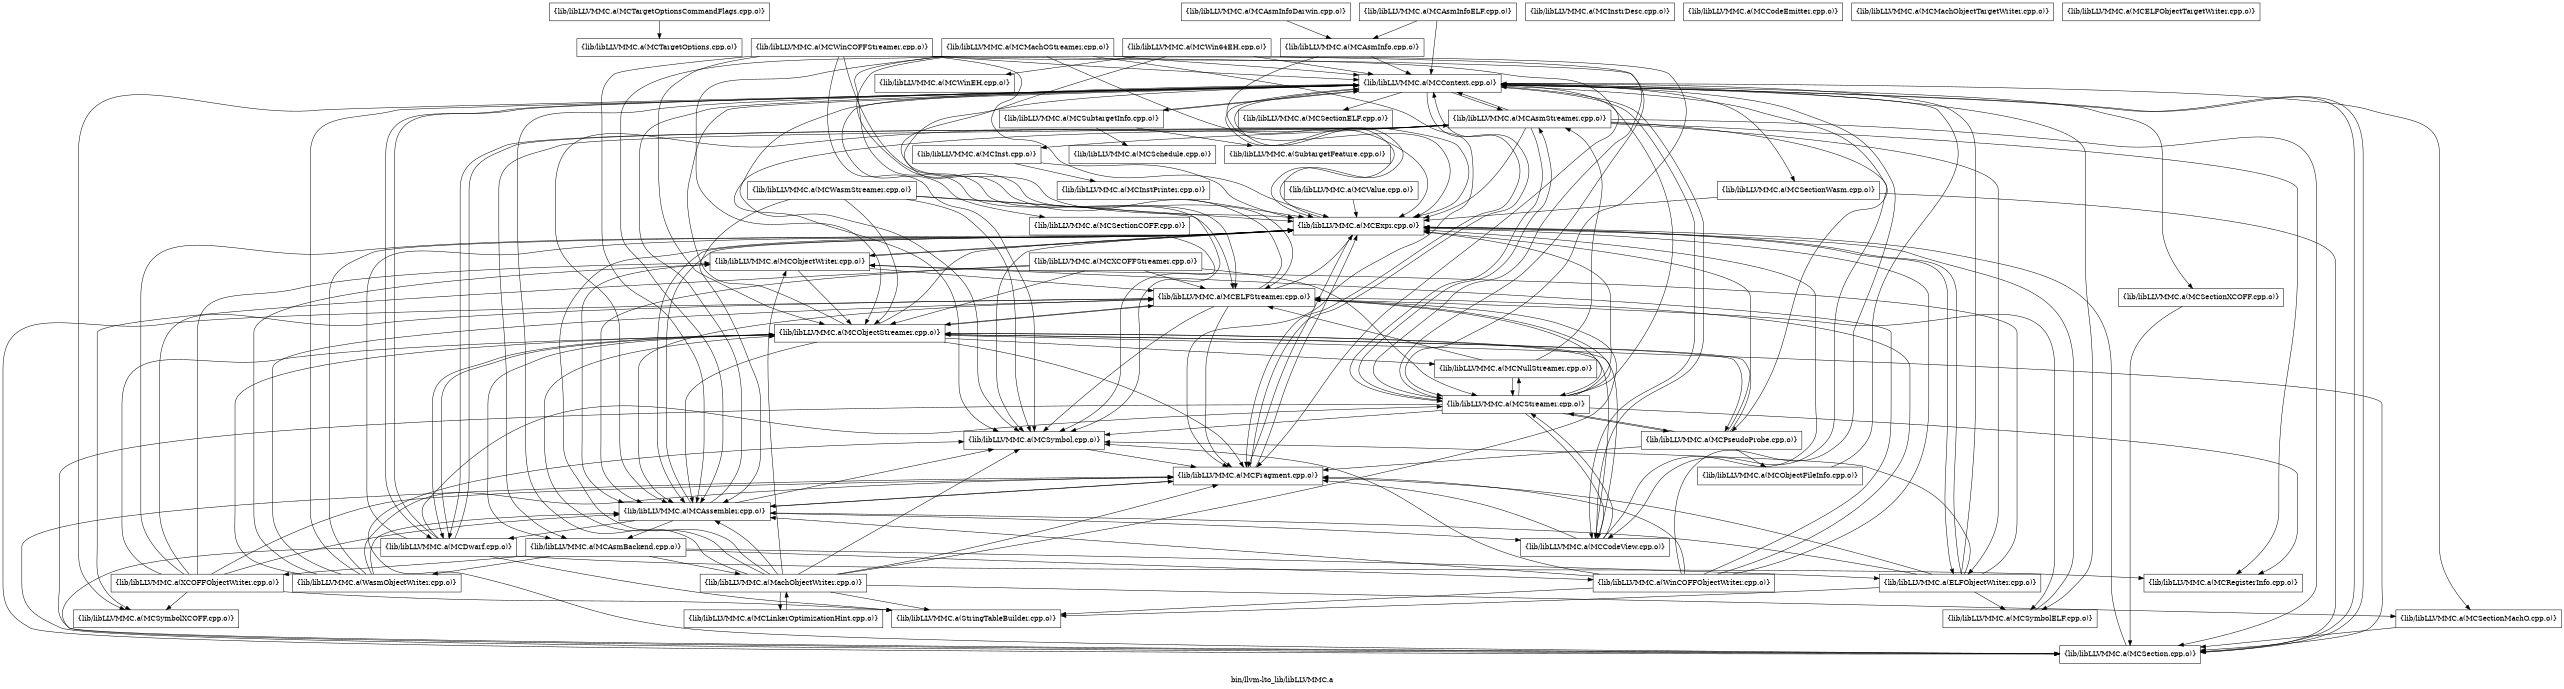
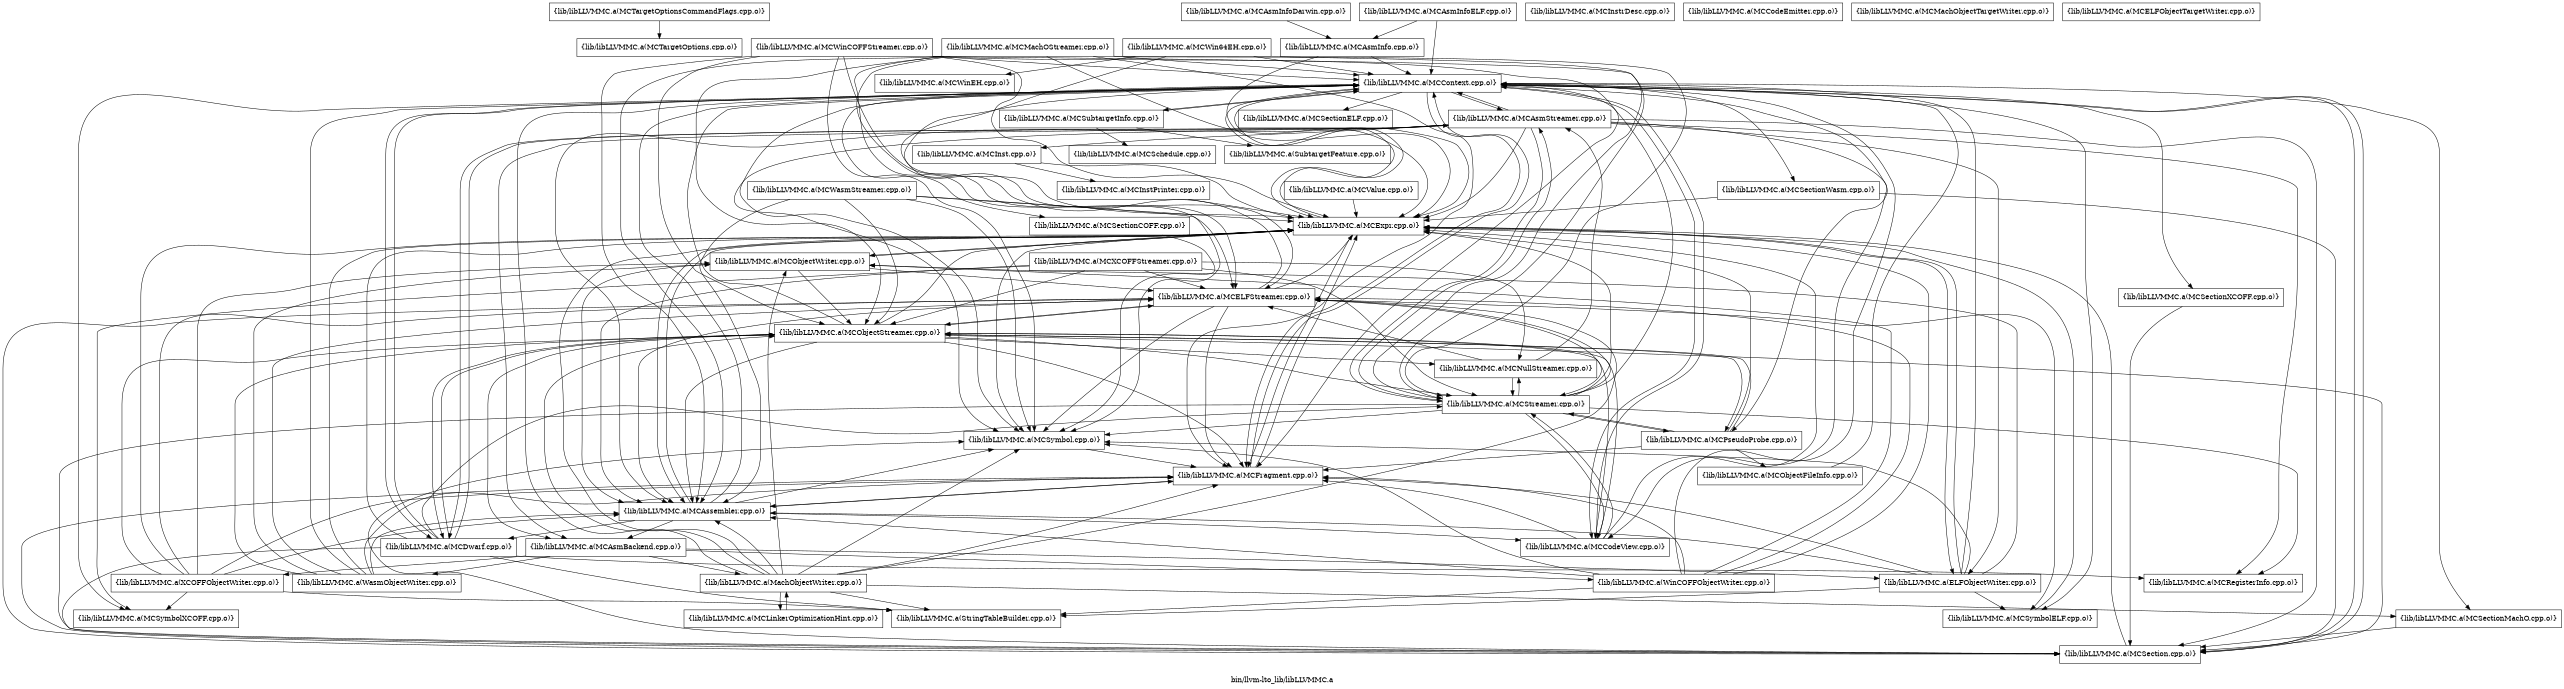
none -> (1384, 267)
none -> (1197, 356)
